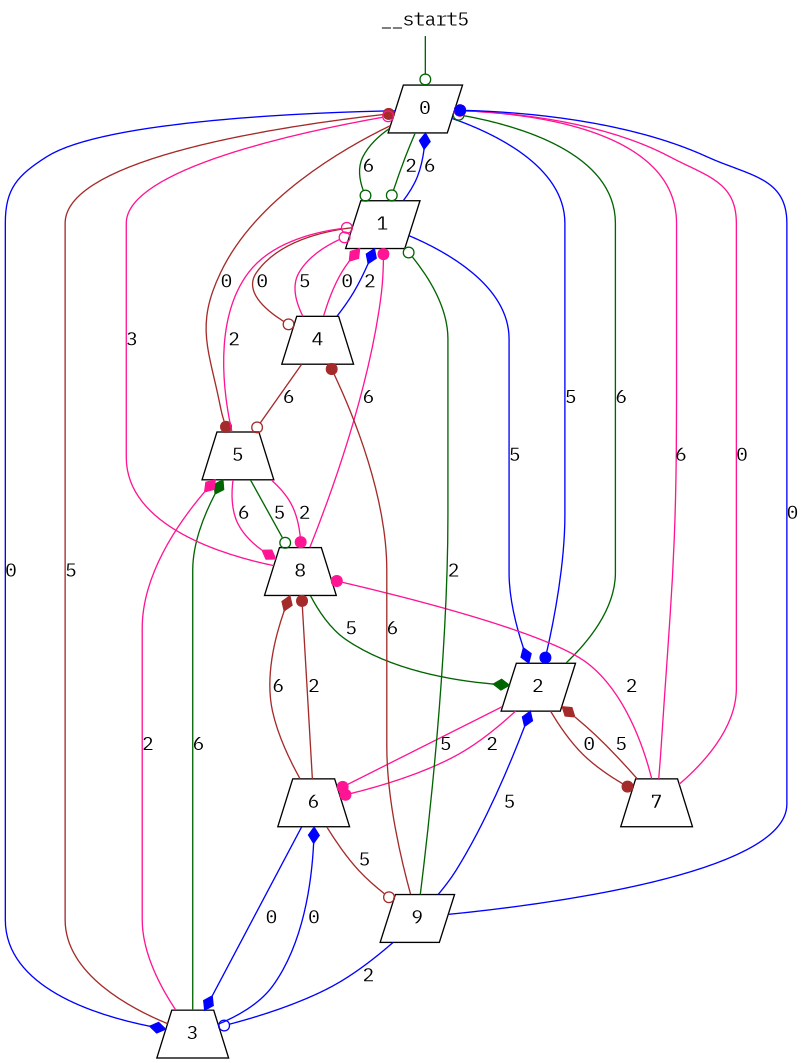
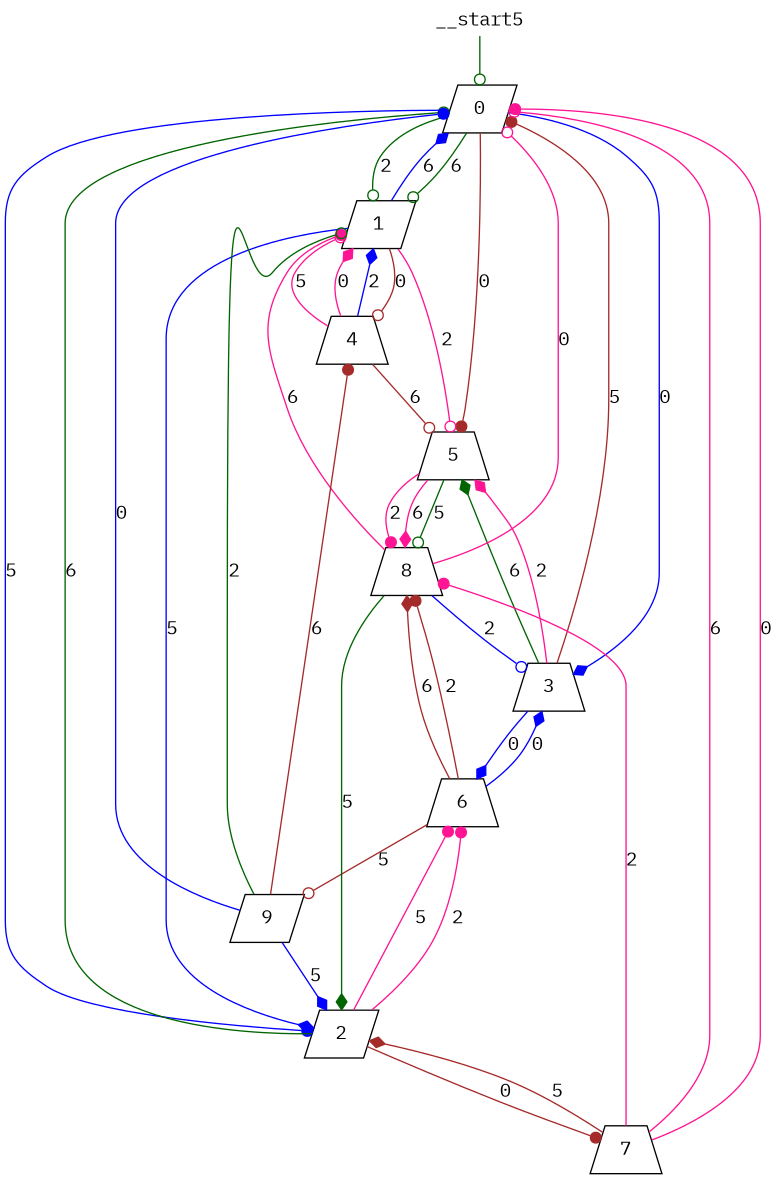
(235, 299) -> (433, 332)
(132, 340) -> (564, 340)
(317, 994) -> (473, 631)
